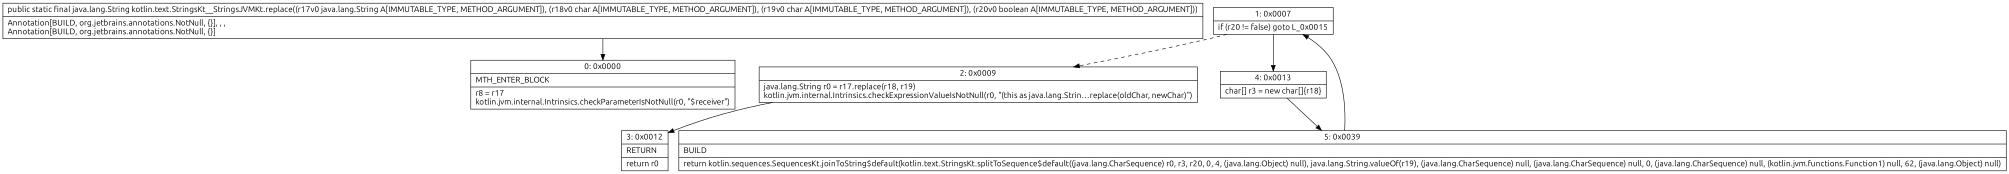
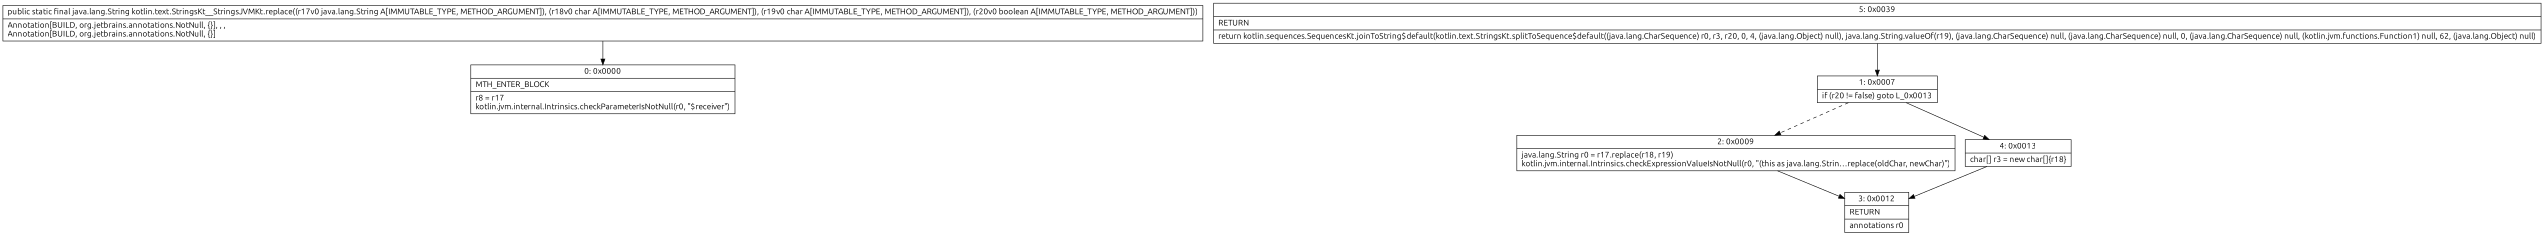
(1273, 27) -> (1877, 96)
(1302, 112) -> (1951, 181)
(695, 150) -> (1234, 23)
(643, 164) -> (1877, 226)
